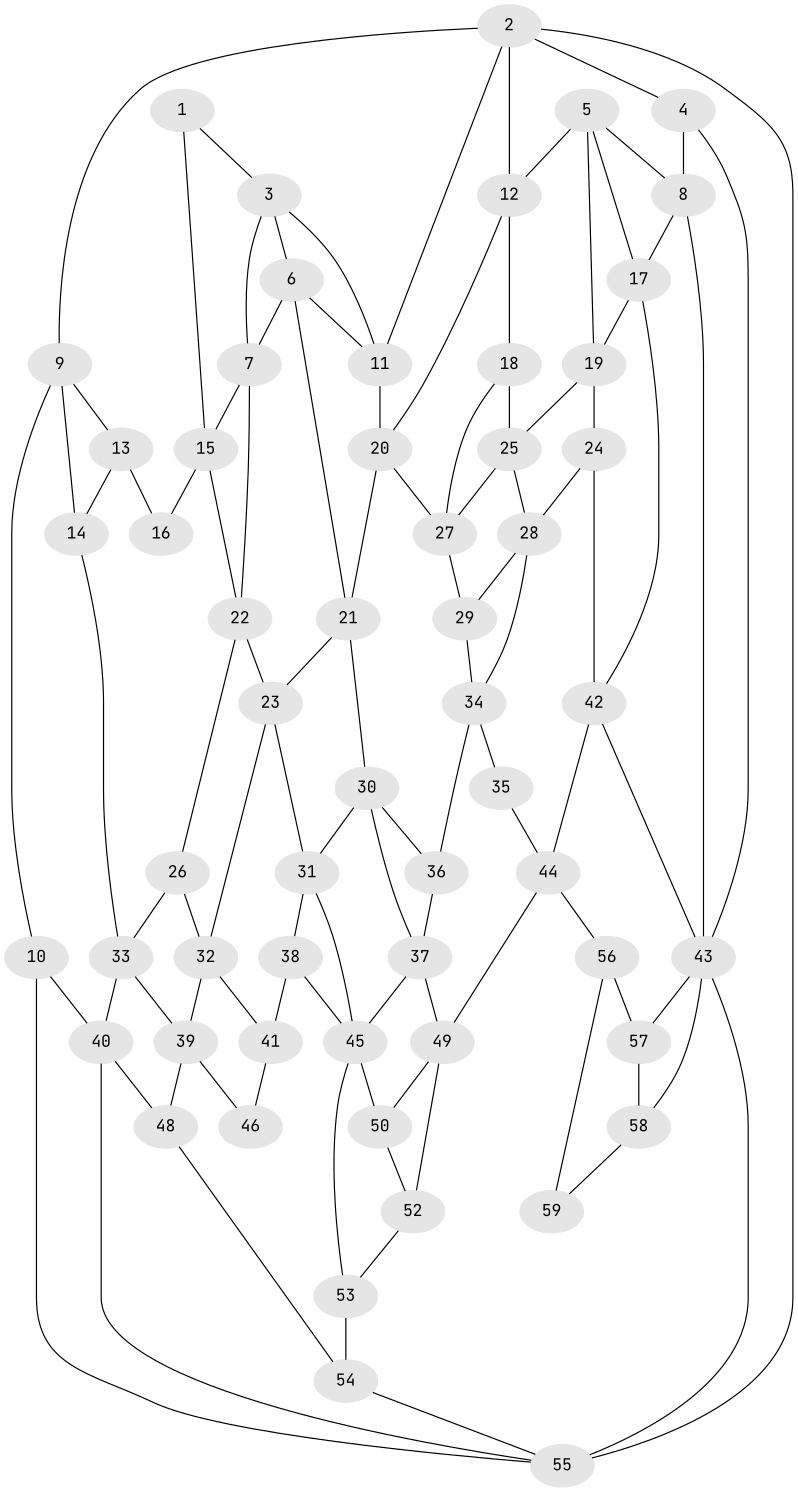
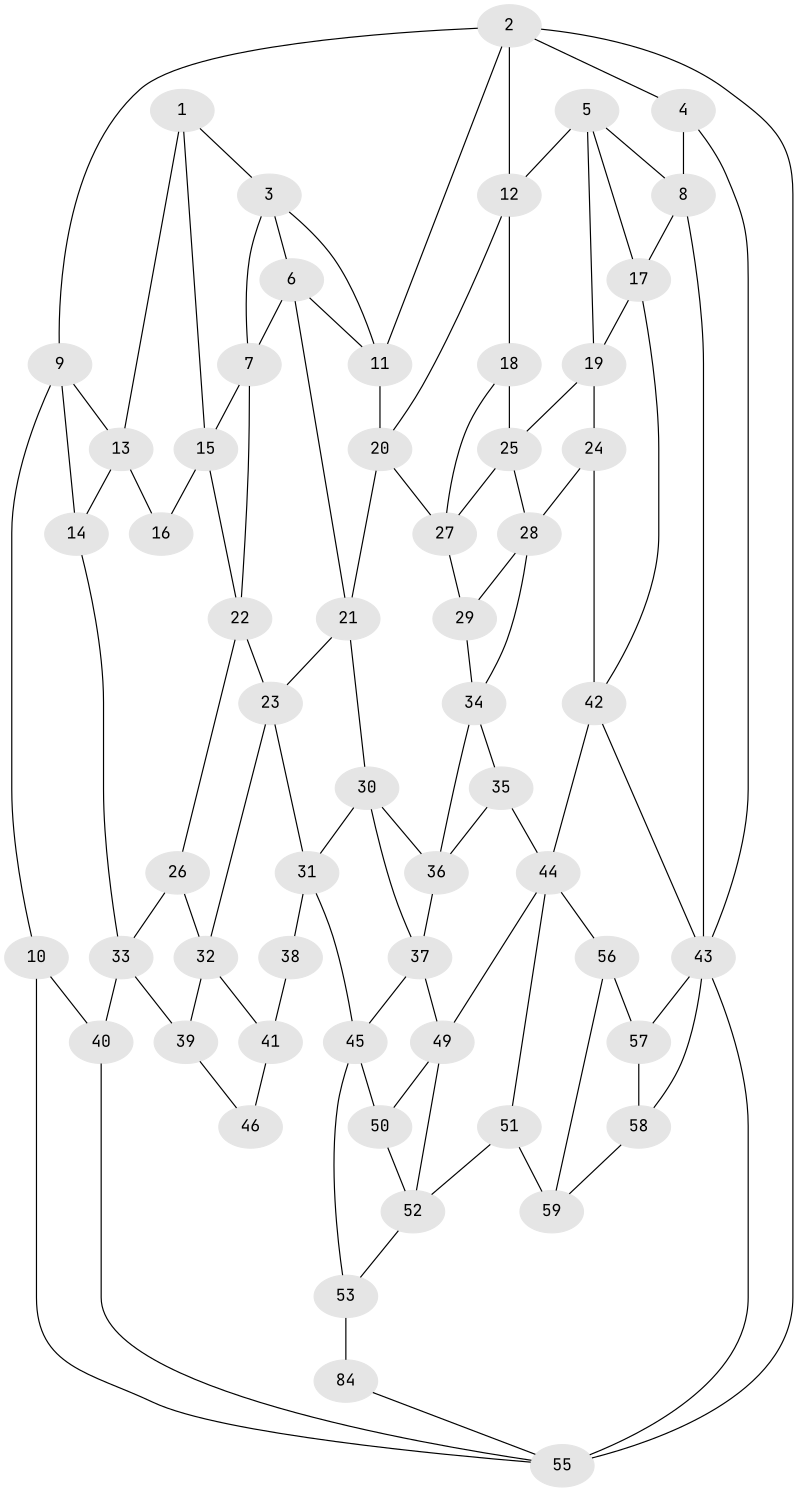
none -> (152, 280)
none -> (469, 831)
(323, 1000) -> none
(166, 1127) -> none
none -> (509, 1127)
(346, 1381) -> (346, 1381)
